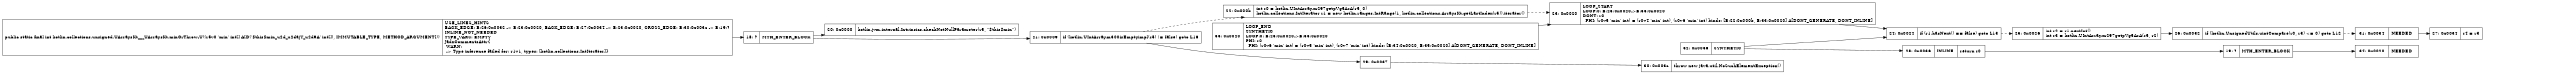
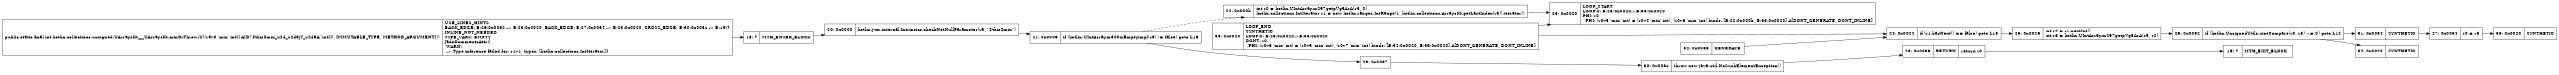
(1537, 12) -> (1537, 12)
(1594, 16) -> (1592, 16)
(1861, 26) -> (1711, 35)
(2402, 33) -> (2402, 33)
(2471, 33) -> (2471, 33)
(2005, 34) -> (2005, 34)
(2348, 34) -> (2348, 34)
none -> (2525, 34)
(920, 39) -> (1023, 34)
(1255, 41) -> (1257, 41)
(1728, 48) -> (1728, 48)
(1822, 50) -> (1842, 59)
(1945, 51) -> (1946, 51)
(2266, 51) -> (2266, 51)
(2322, 51) -> (2339, 42)
(2402, 51) -> (2402, 51)
